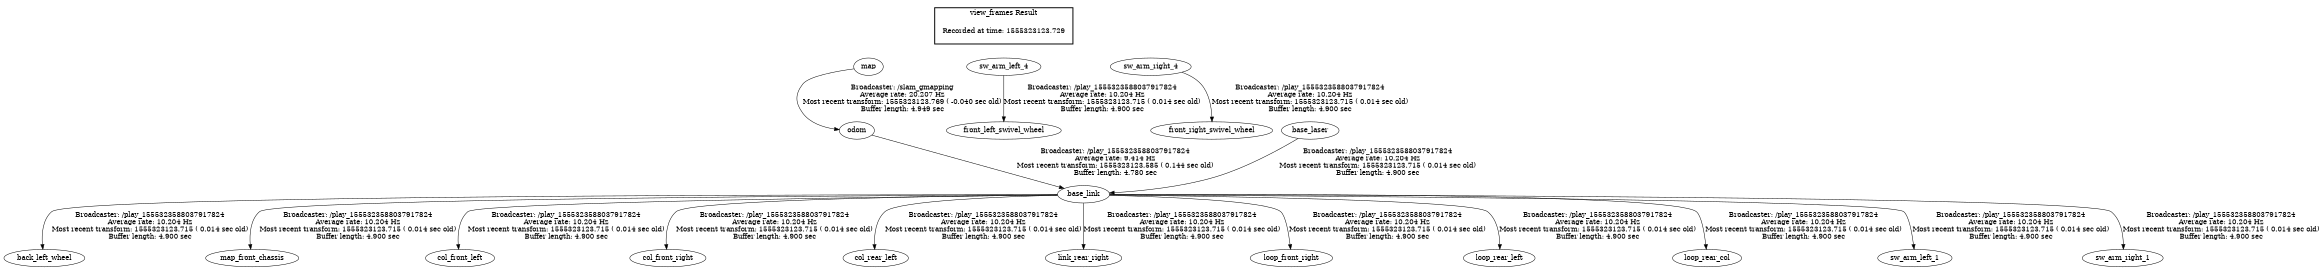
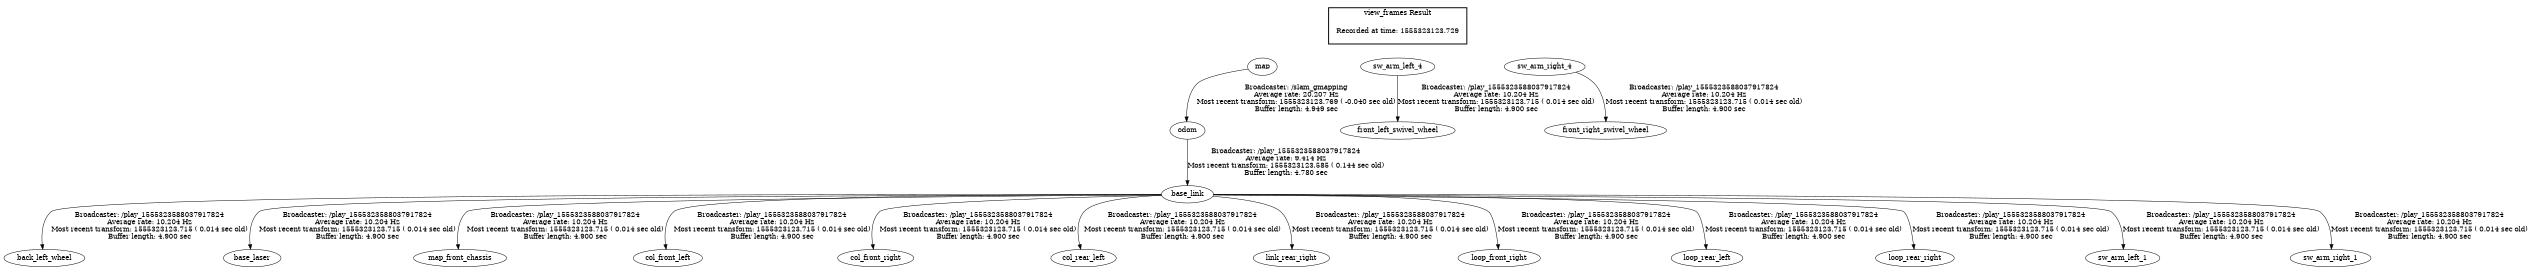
(1210, 178) -> (575, 199)
(1707, 258) -> (1915, 258)
